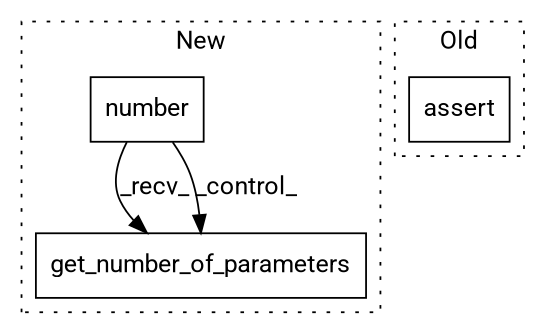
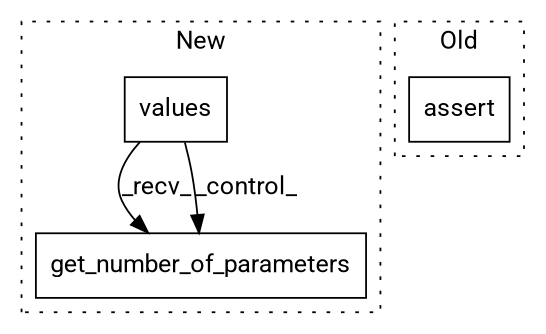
(147, 109) -> (176, 109)
